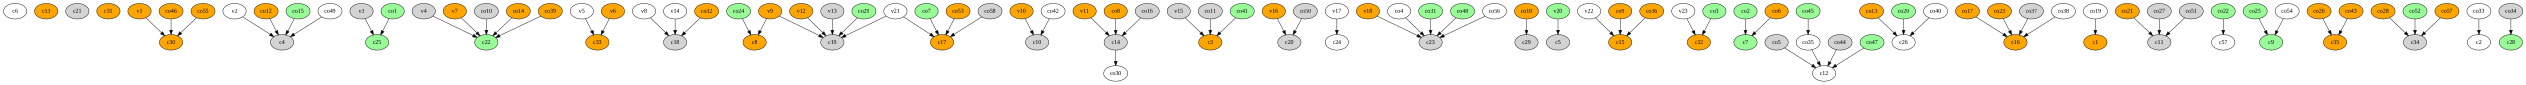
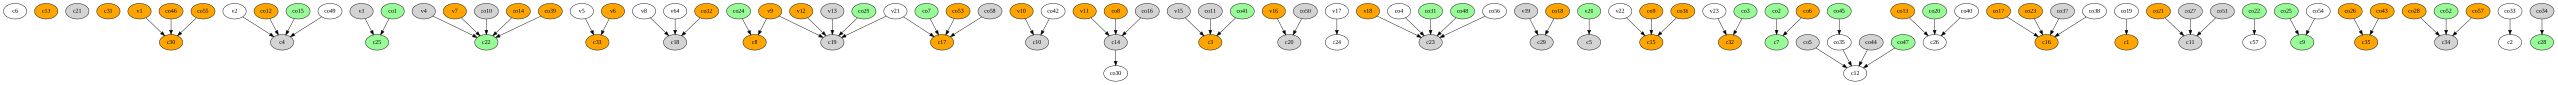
(675, 11) -> (675, 11)
none -> (1526, 11)
